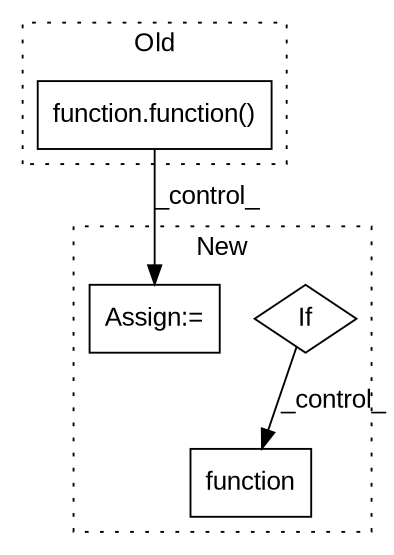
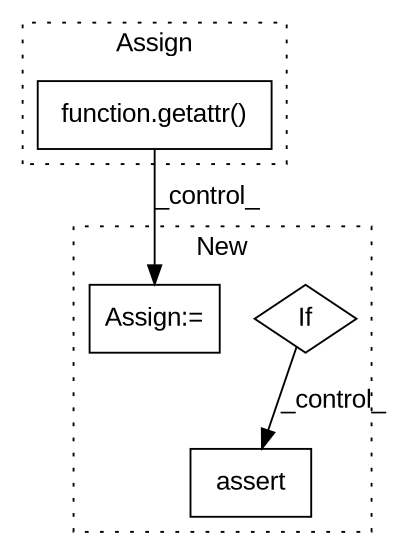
(155, 44) -> (155, 44)
(155, 115) -> (155, 115)
(251, 483) -> (251, 483)
